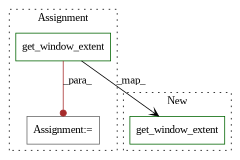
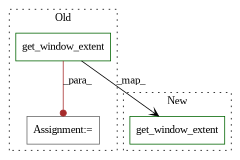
(63, 18) -> (63, 18)
